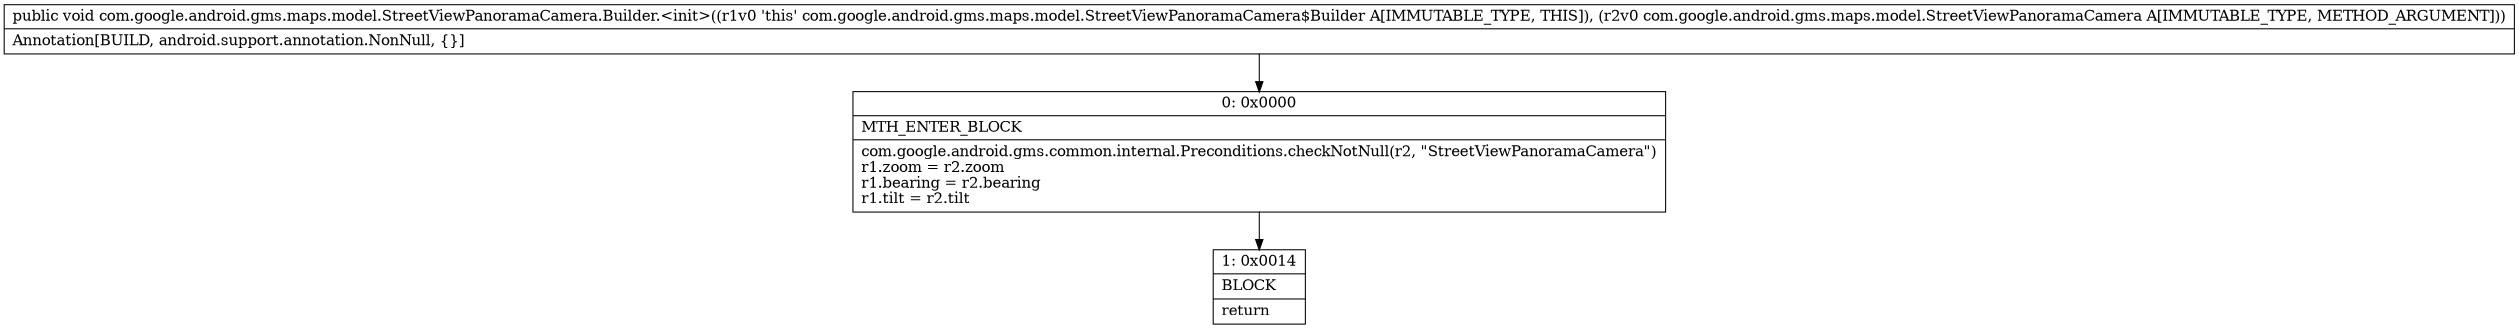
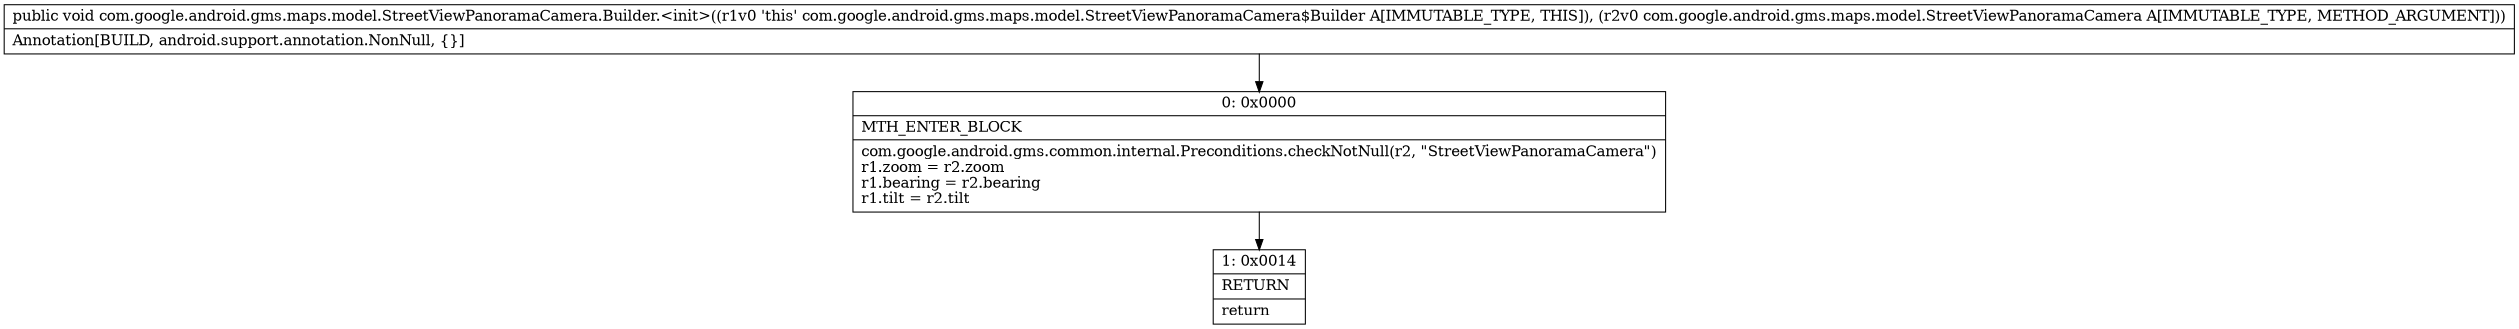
(1249, 286) -> (1256, 286)
